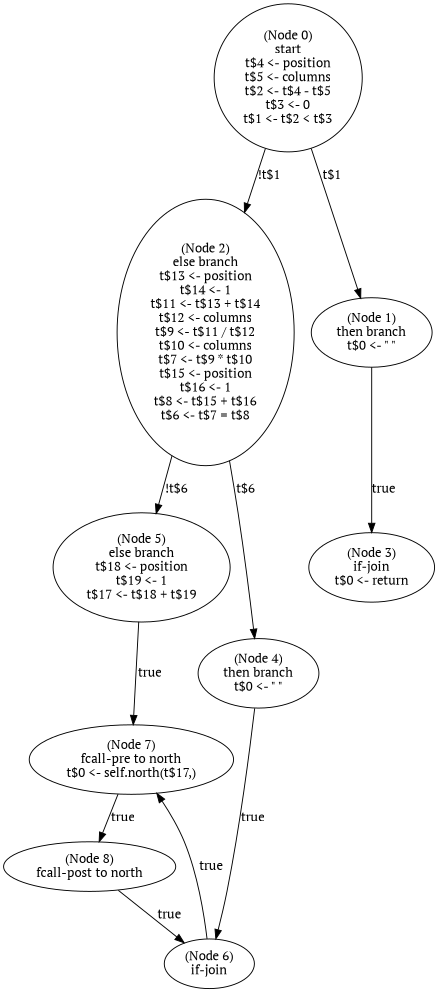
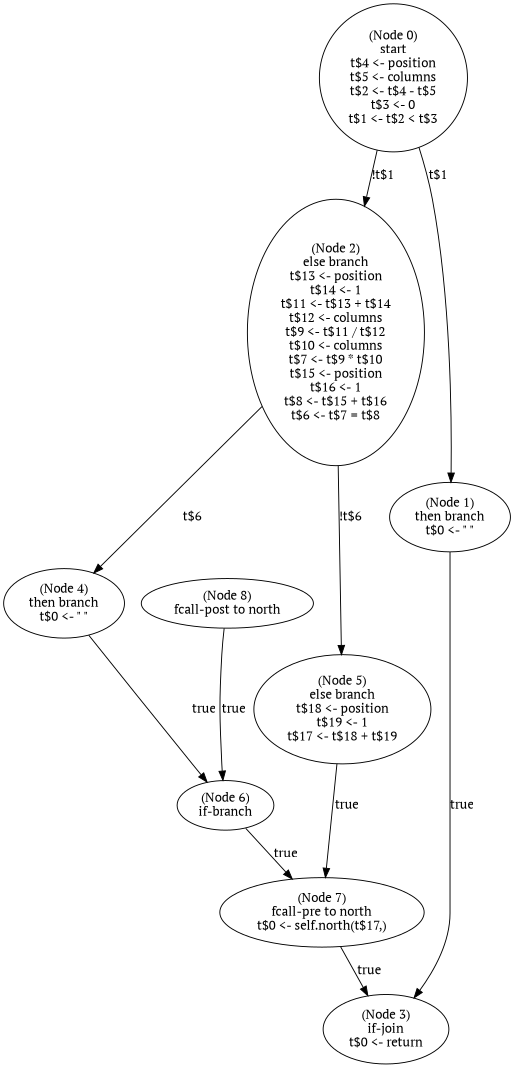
(110, 814) -> (352, 967)
(209, 964) -> (225, 805)
